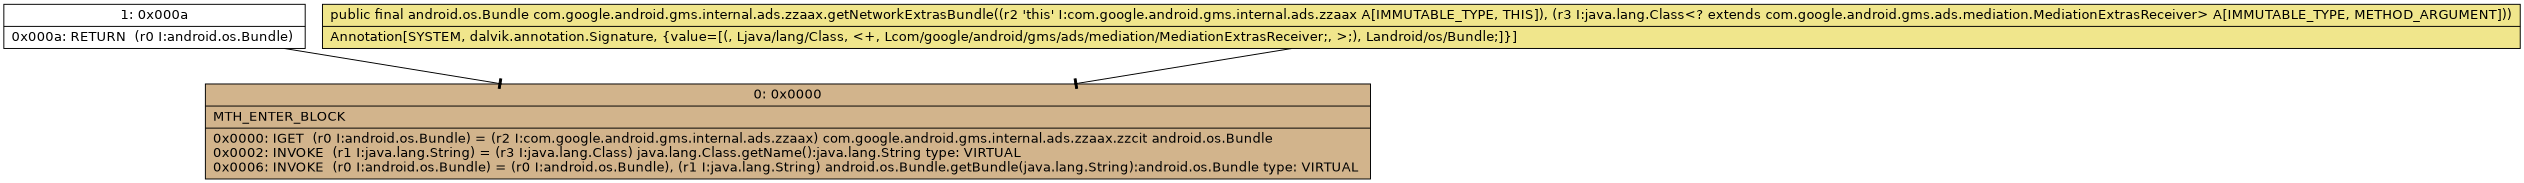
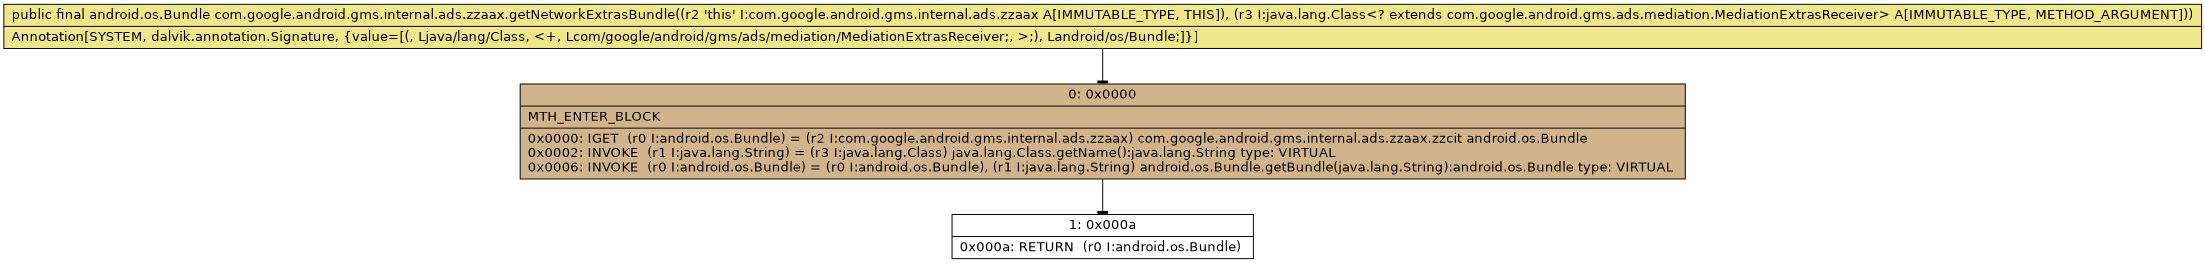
(391, 66) -> (1103, 194)
